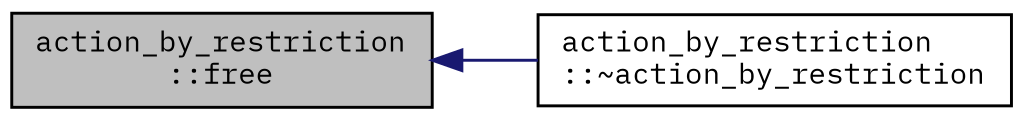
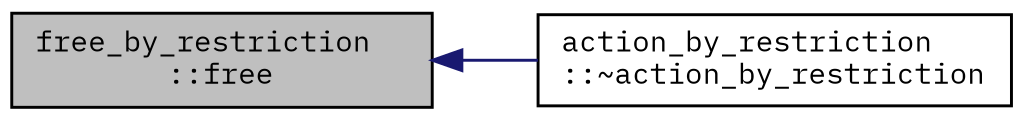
(222, 60) -> (222, 60)
